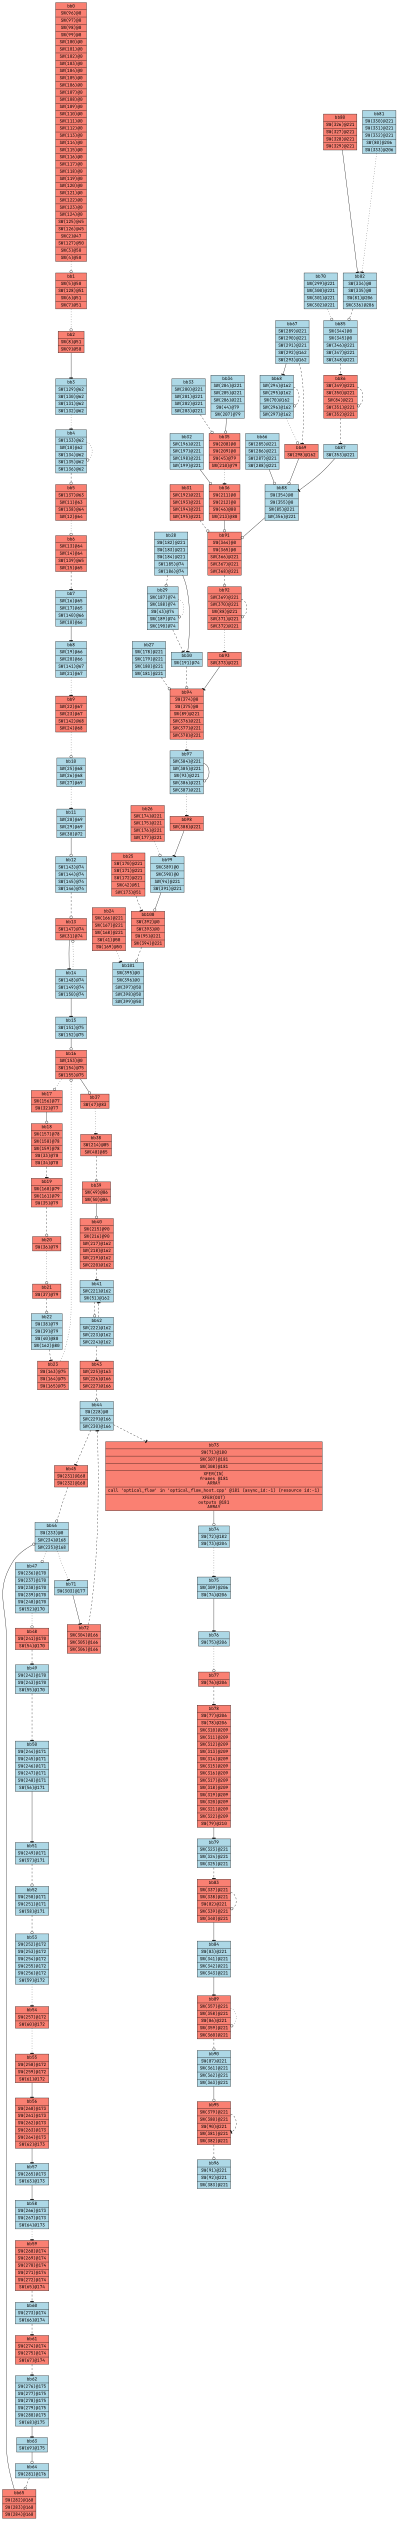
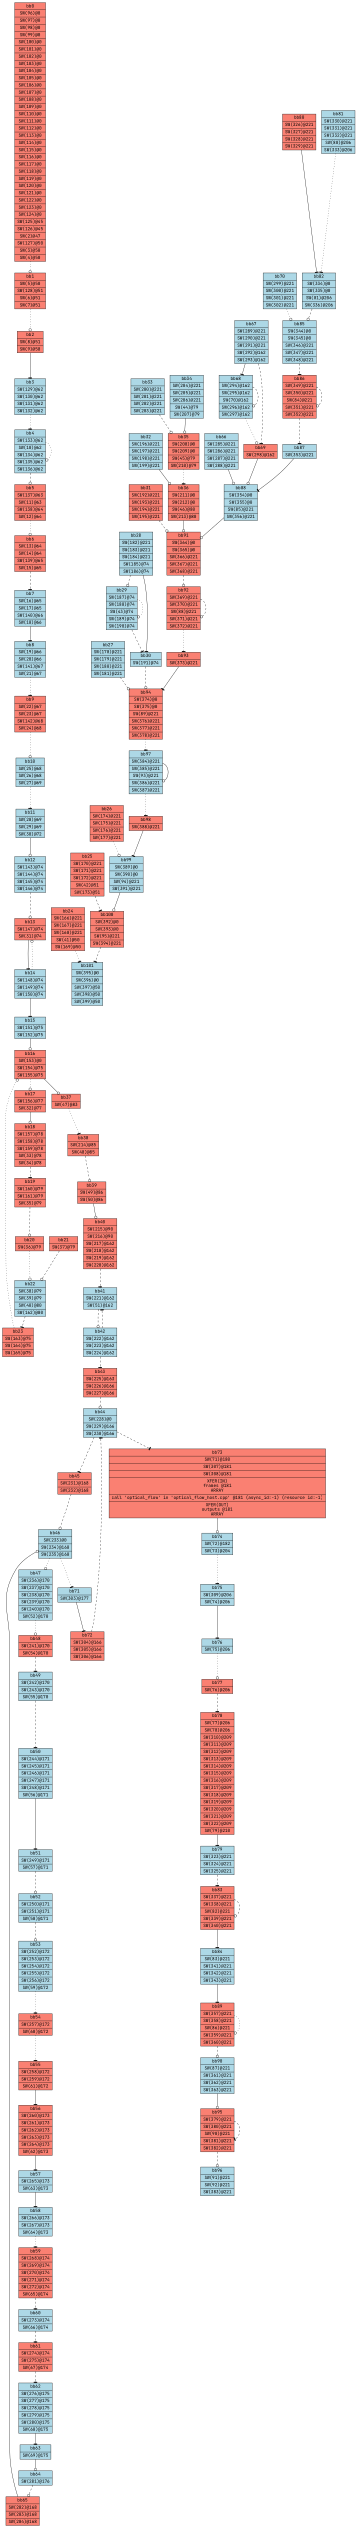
(139, 954) -> (98, 954)
(47, 1266) -> (30, 1264)
